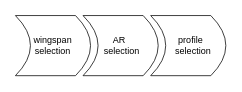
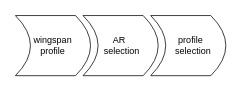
(53, 45) -> (53, 45)
